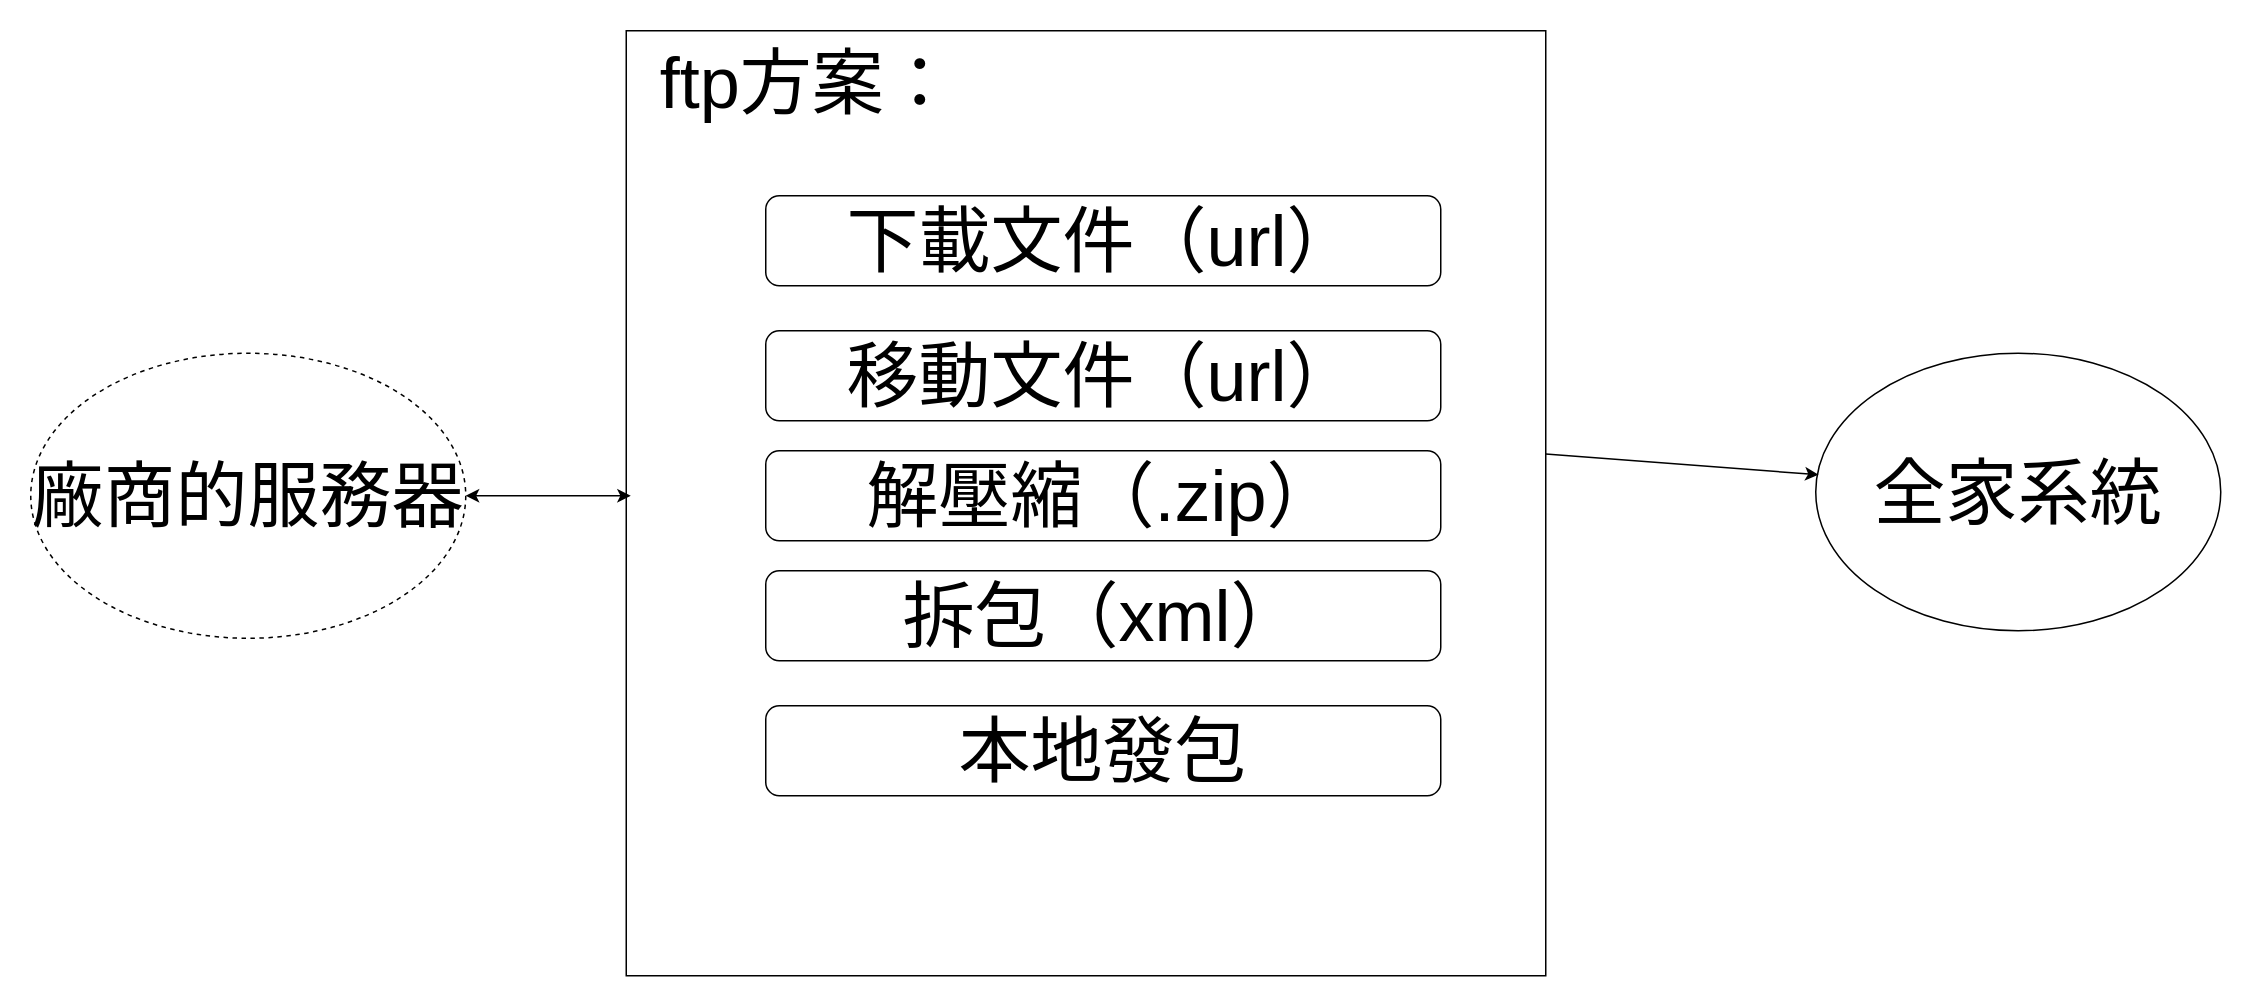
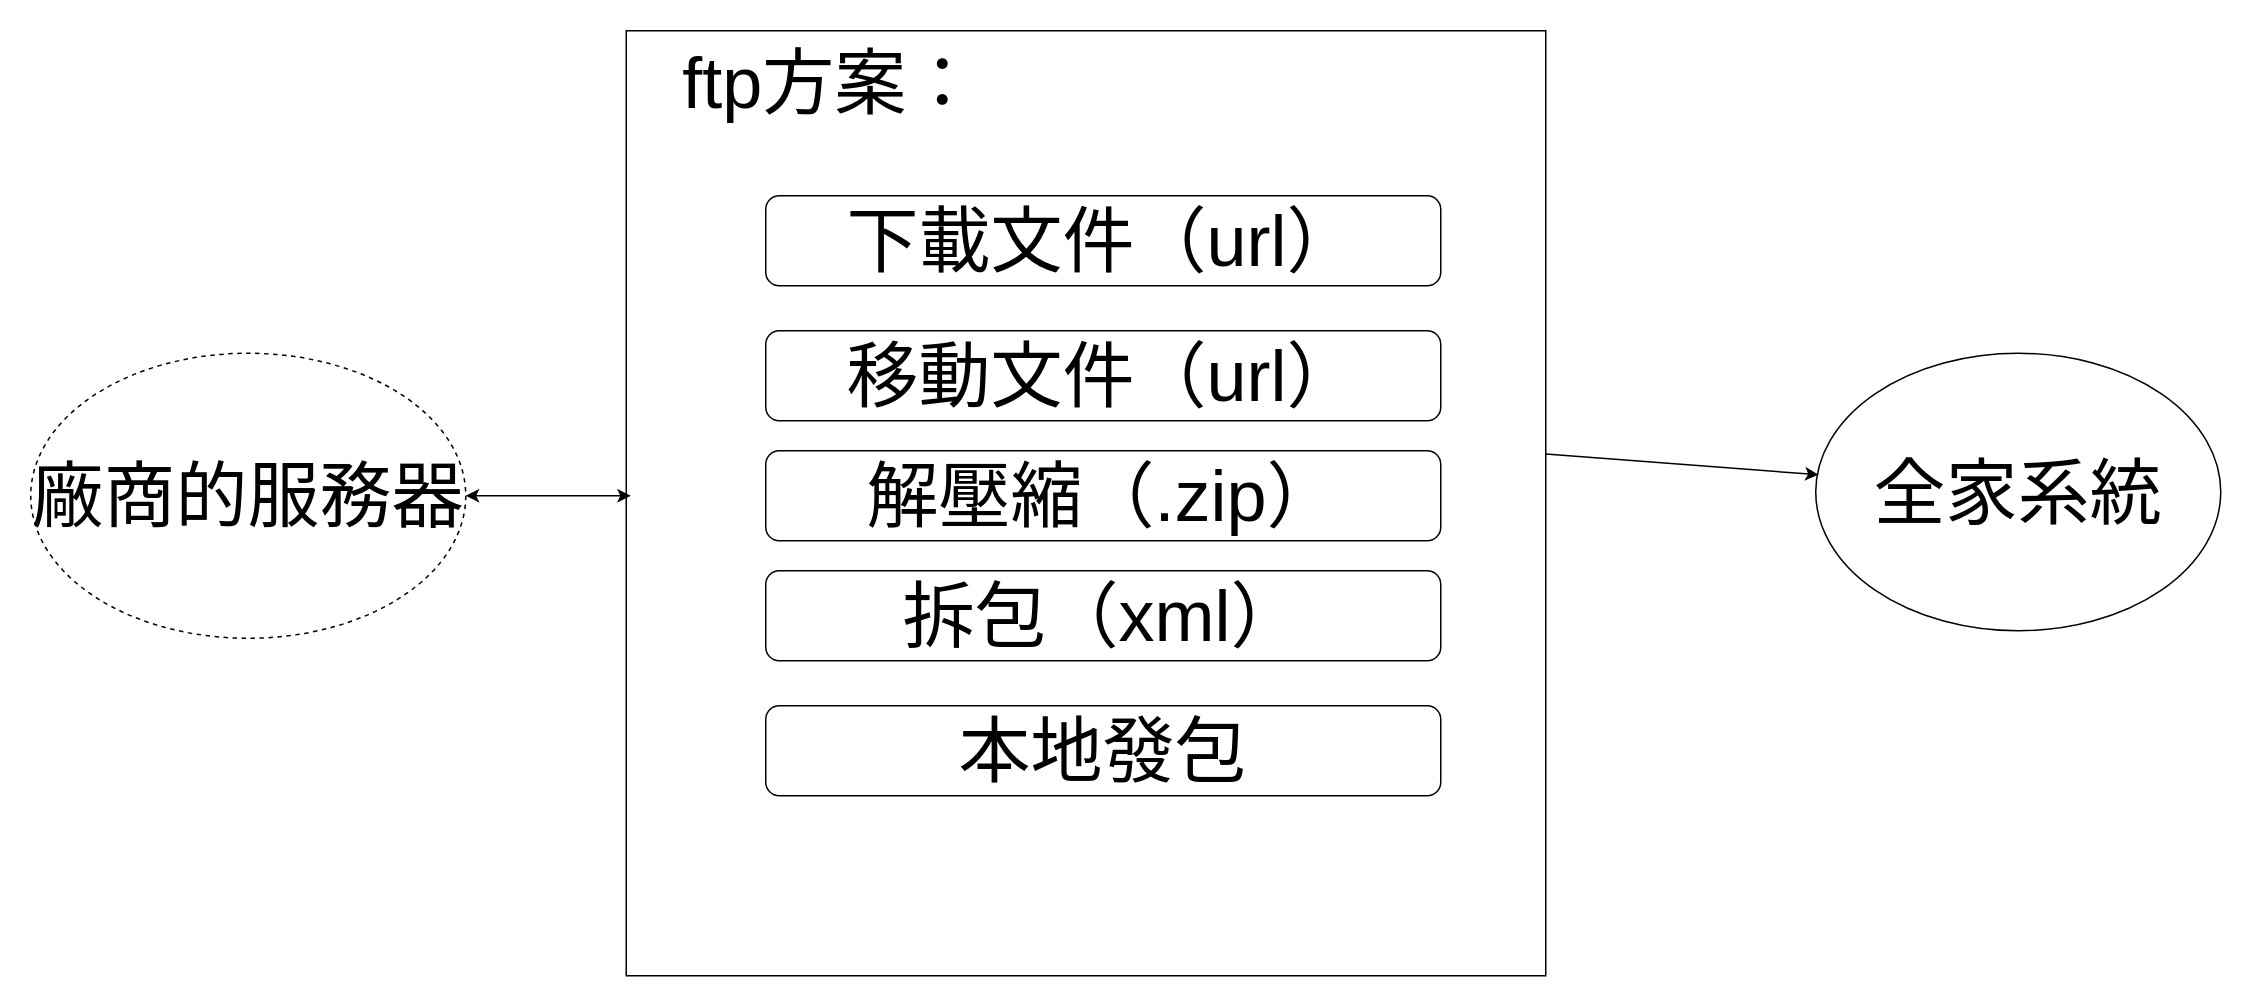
(809, 83) -> (831, 83)
